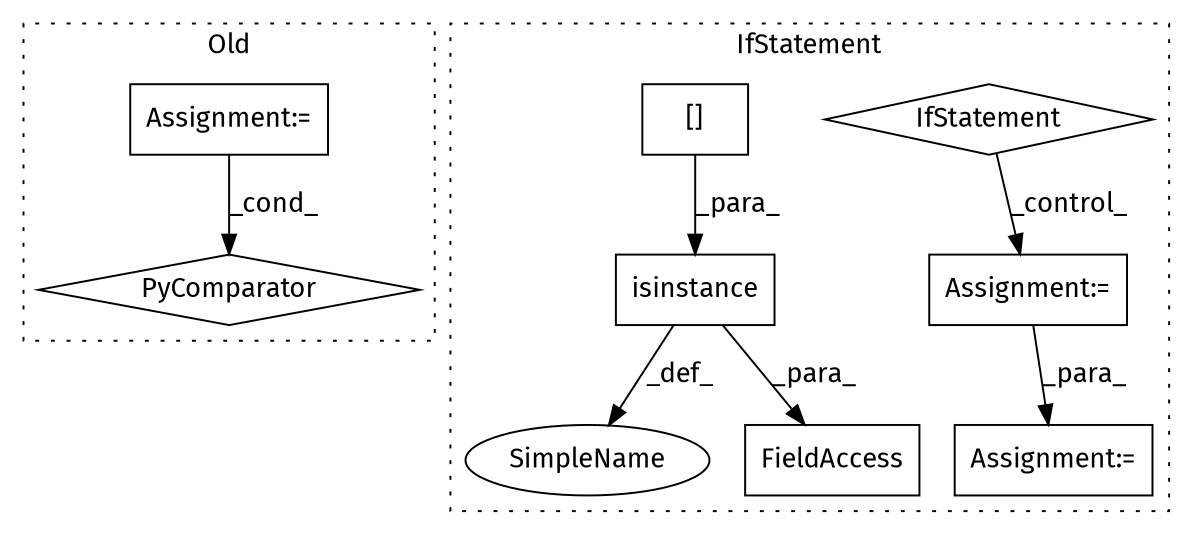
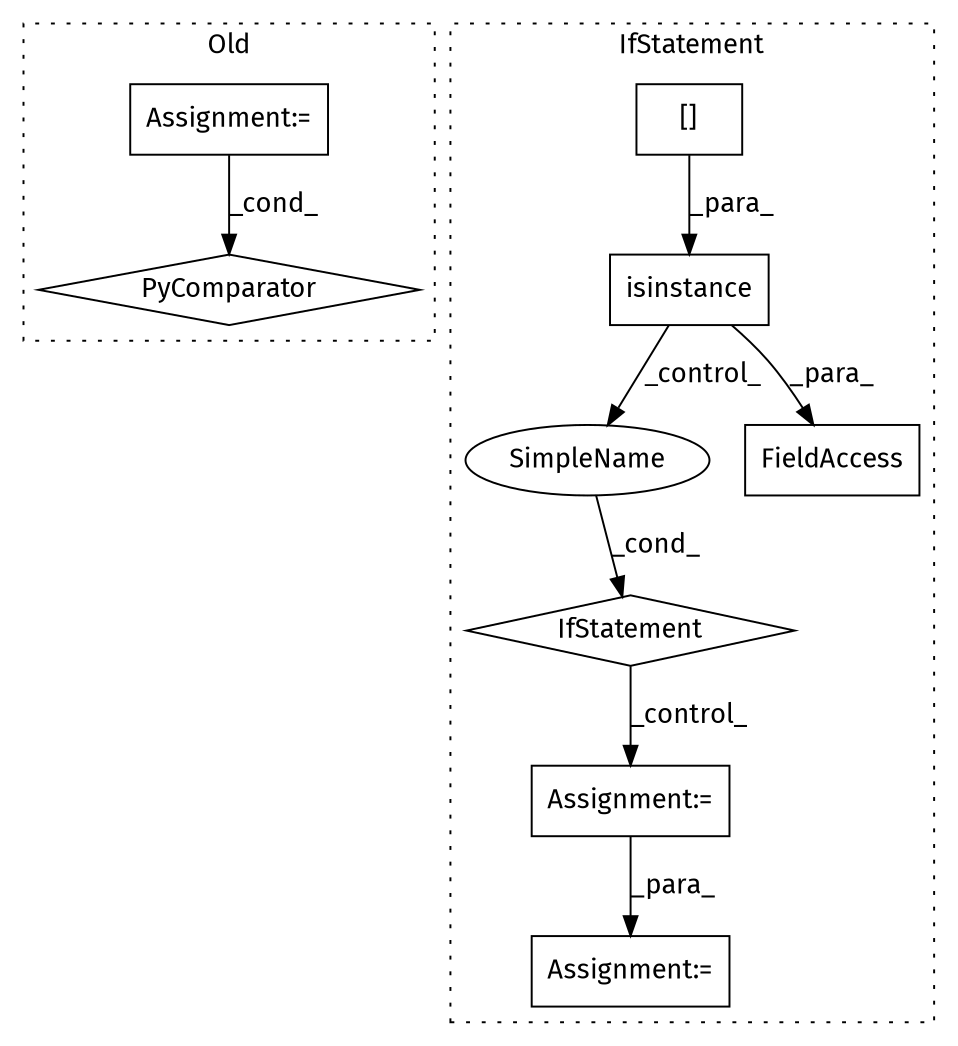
(681, 375) -> (704, 375)
none -> (607, 537)
